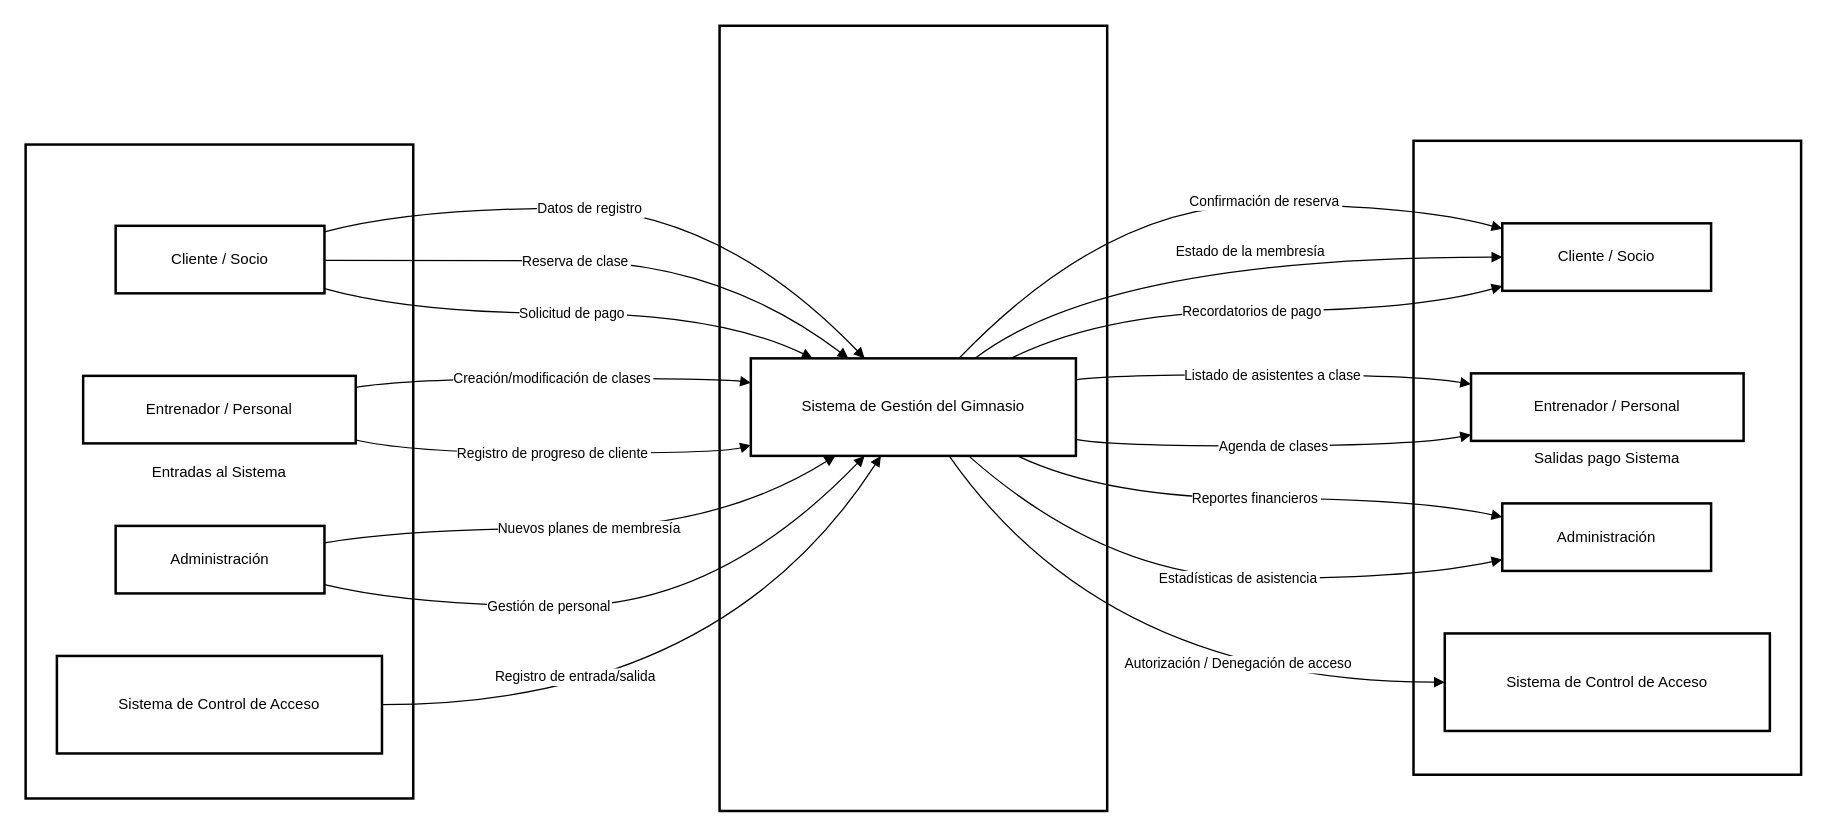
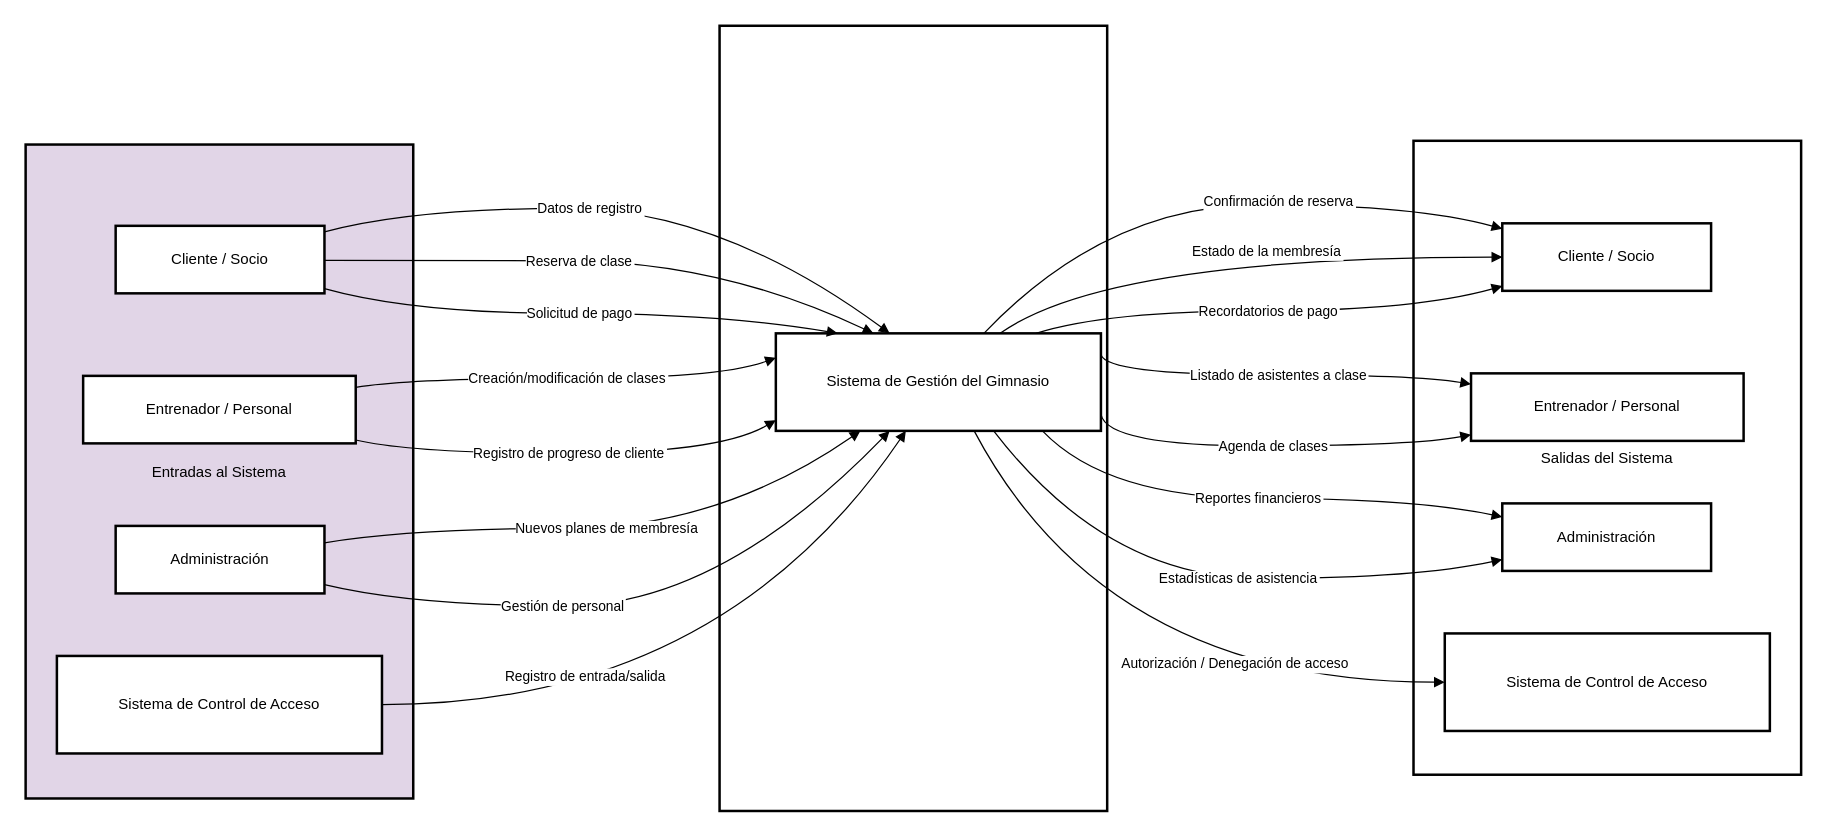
(913, 407) -> (938, 382)
(1607, 458) -> (1607, 458)
(219, 471) -> (219, 471)
